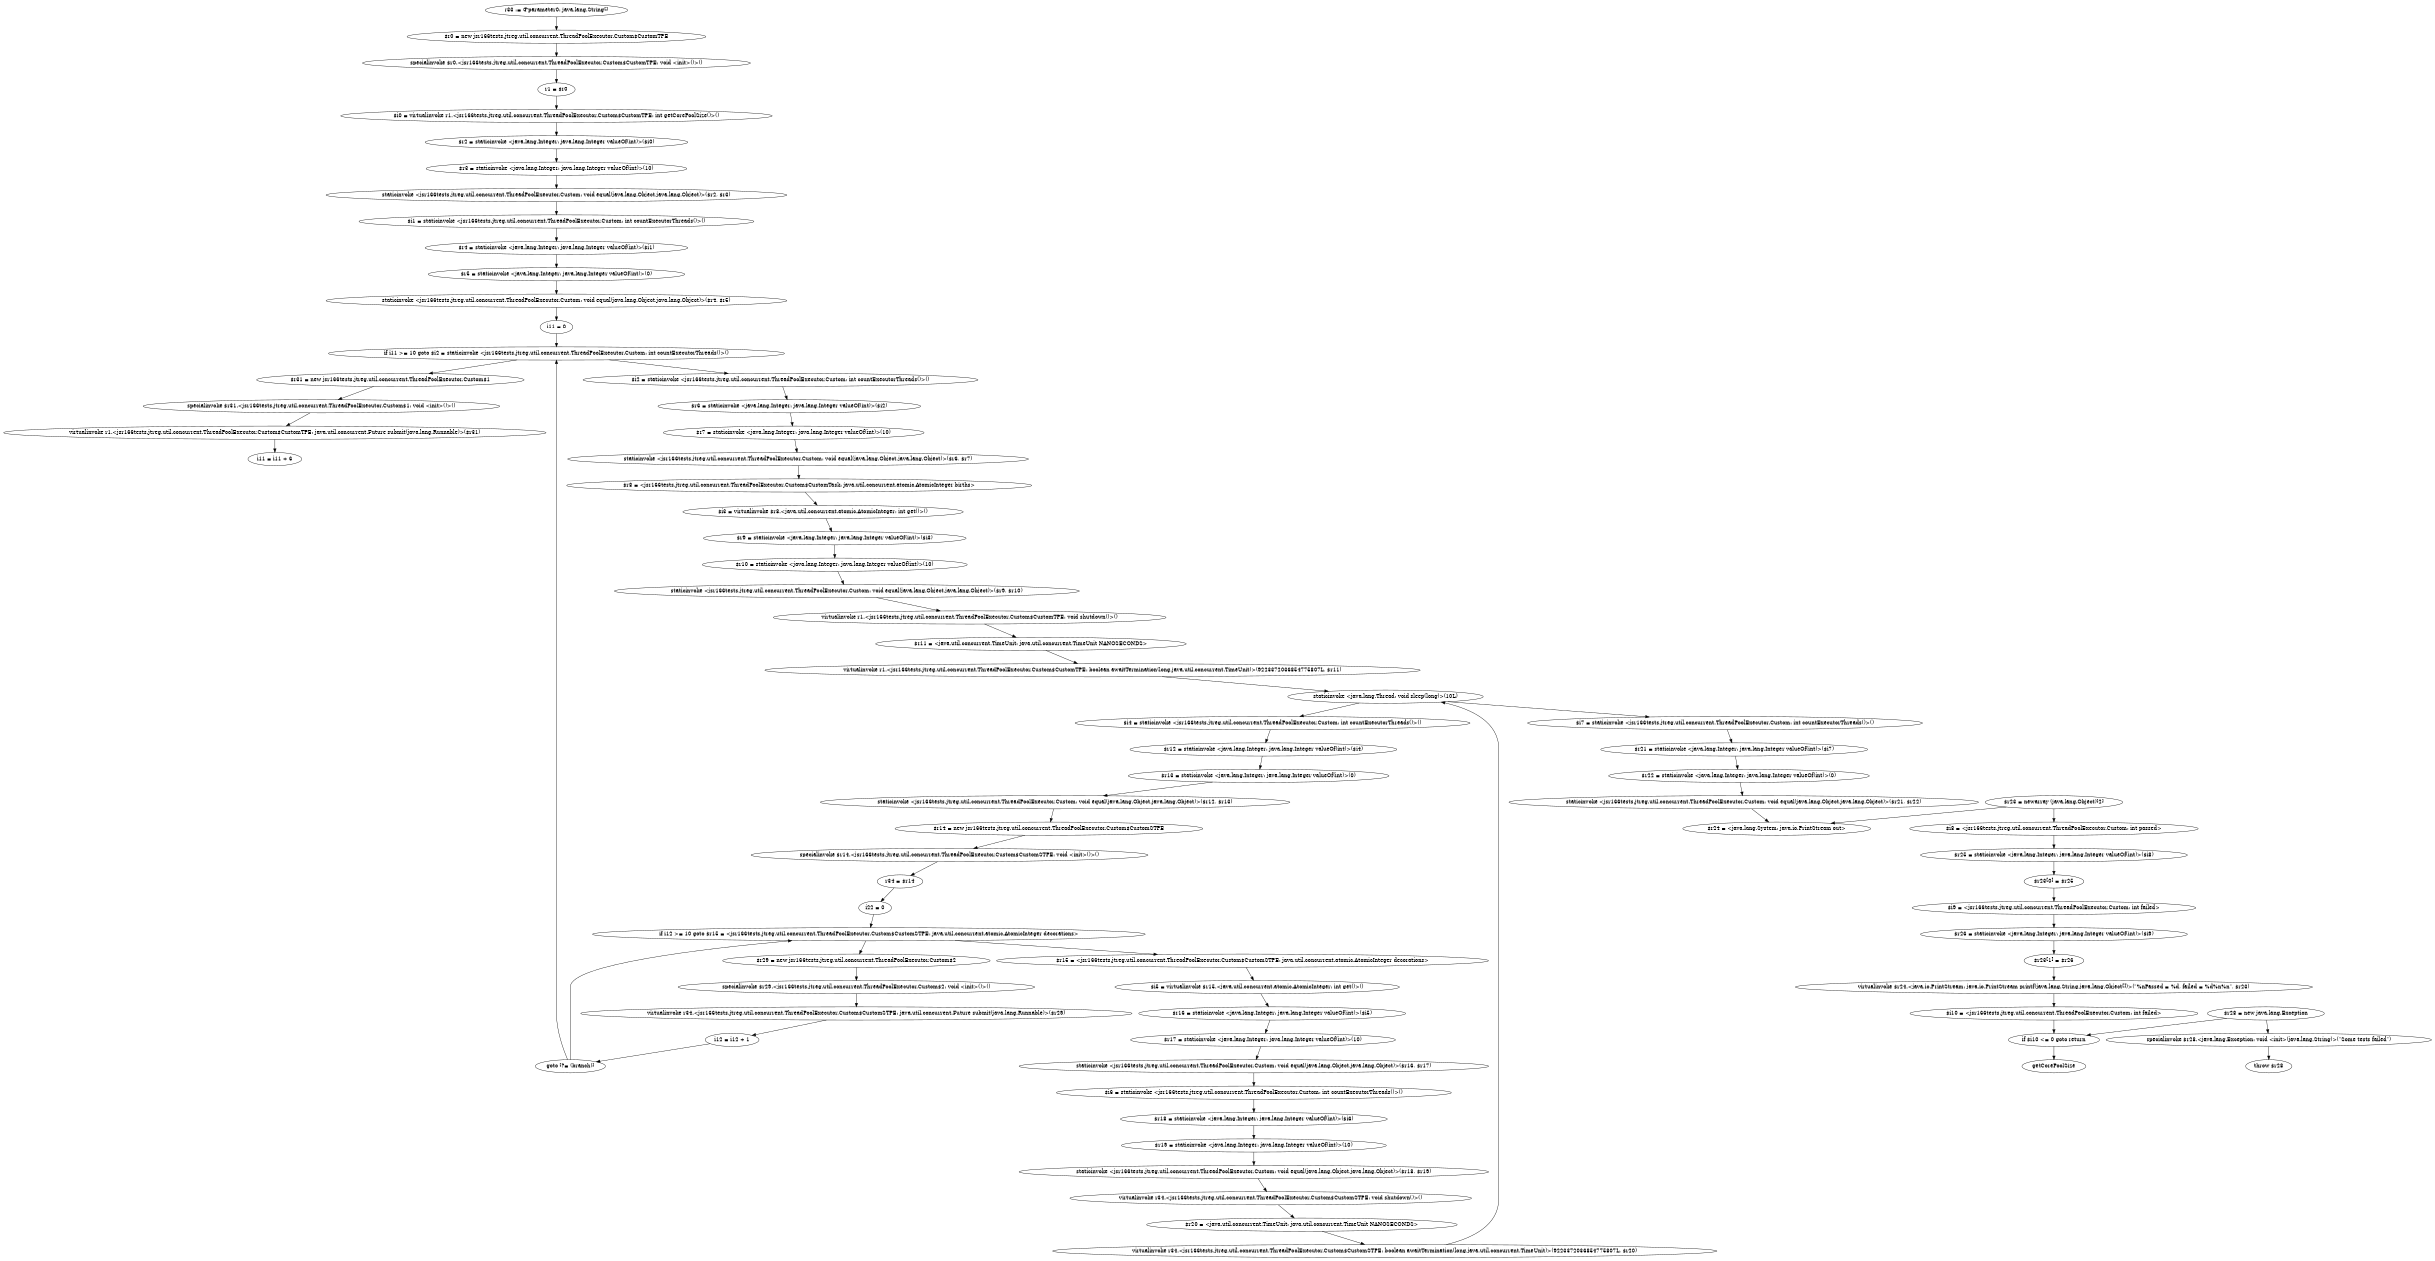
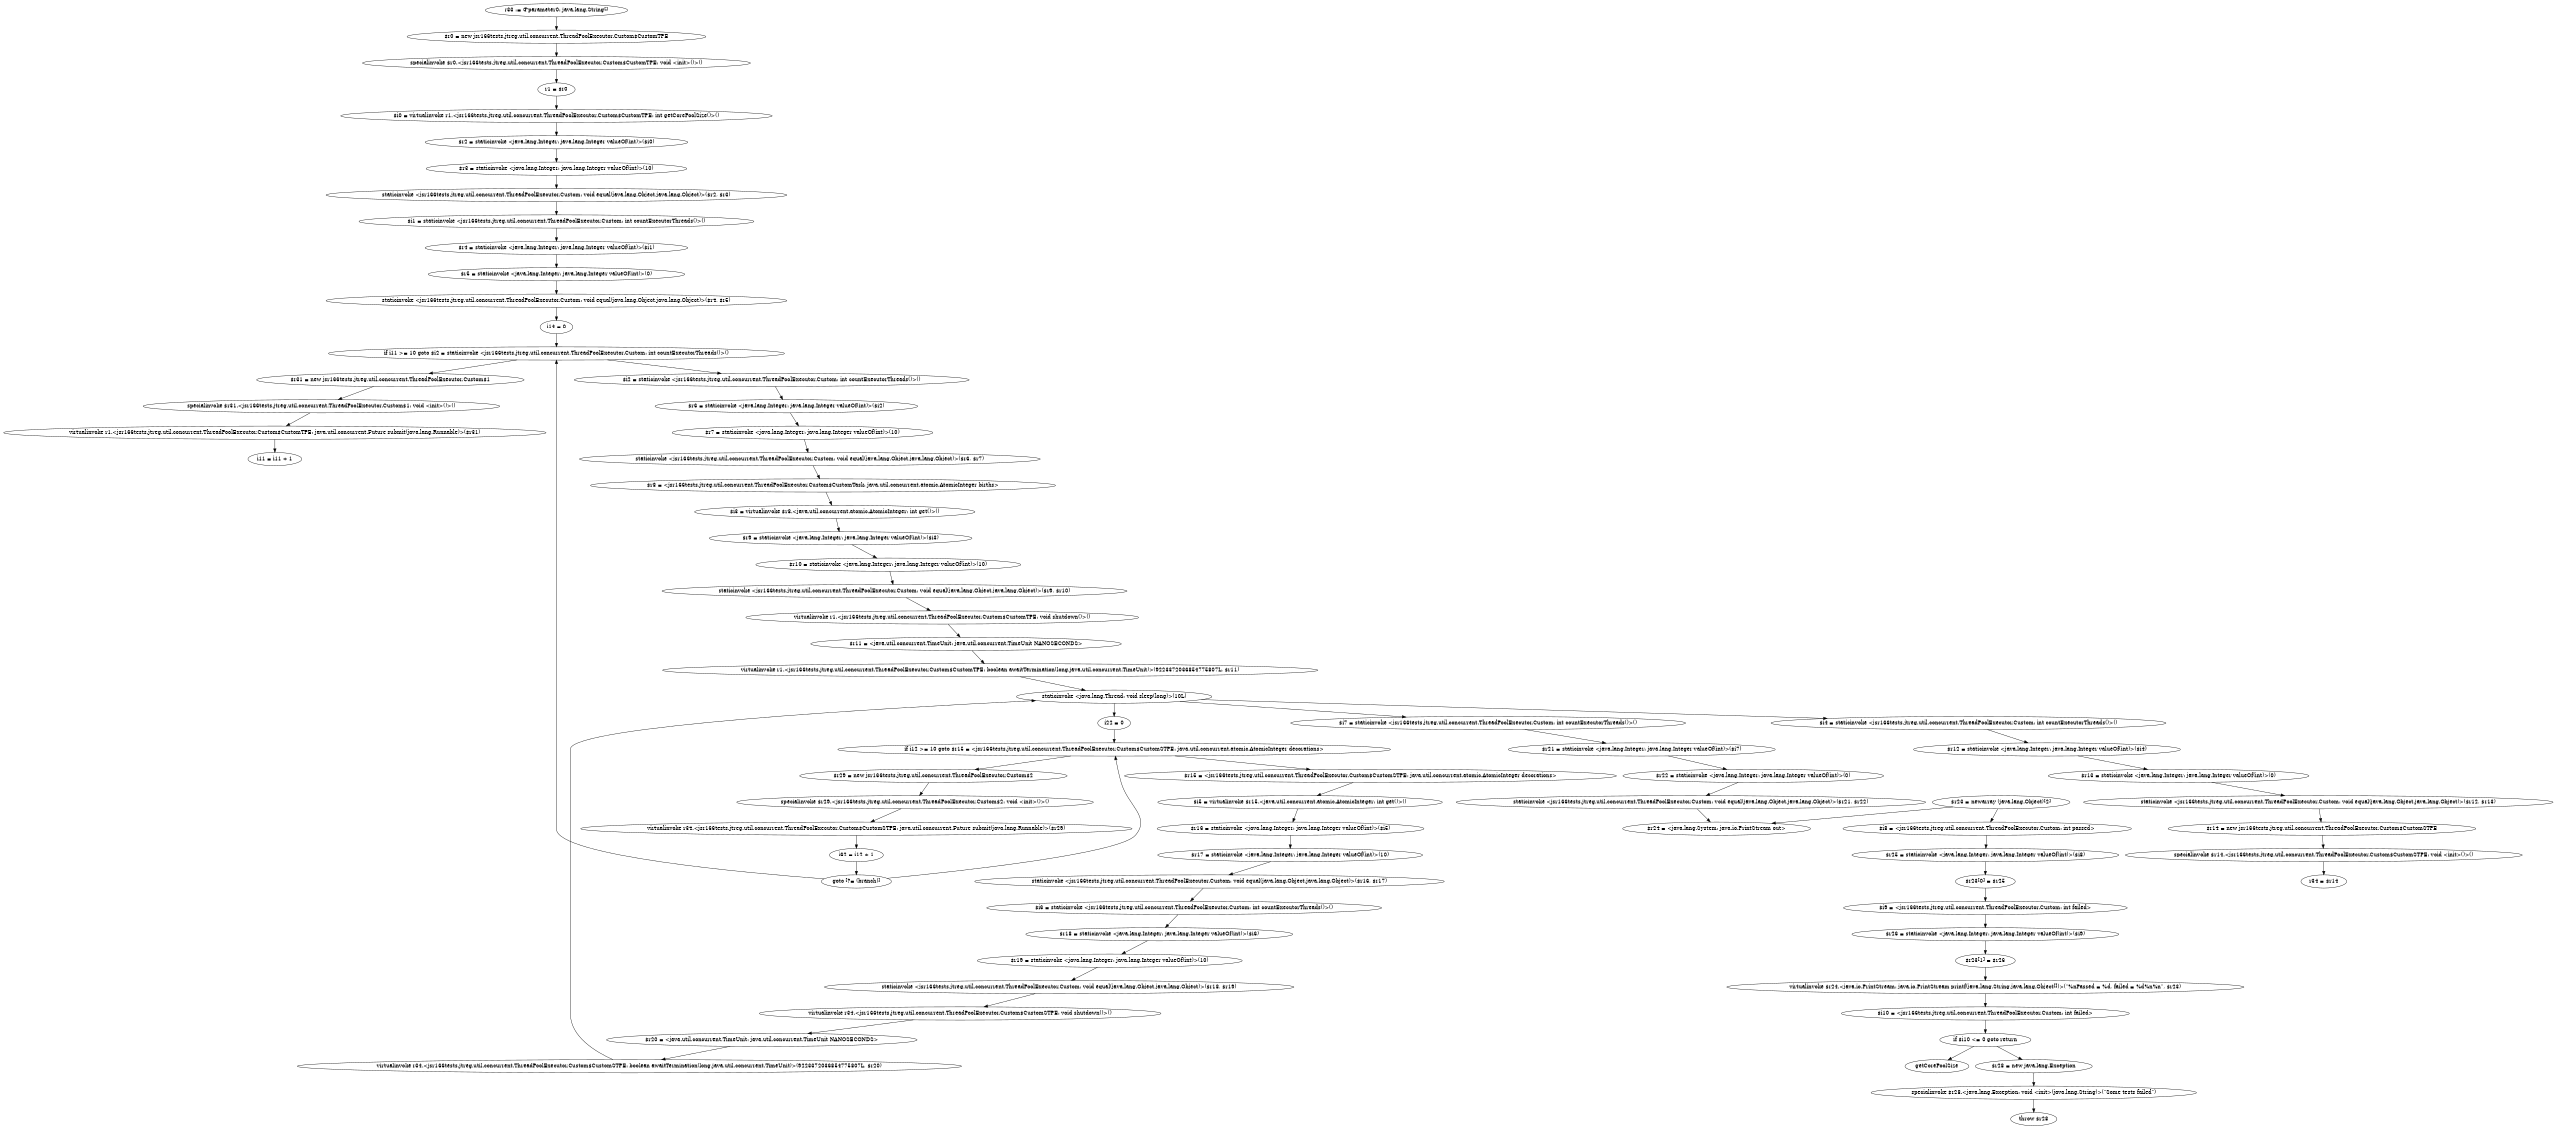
(556, 327) -> (556, 327)
(275, 459) -> (275, 459)
(889, 893) -> (1114, 708)
(2159, 1026) -> (2008, 1052)
(732, 1040) -> (856, 855)
